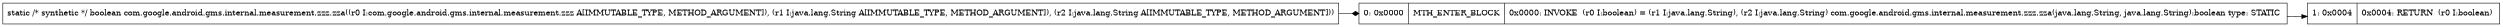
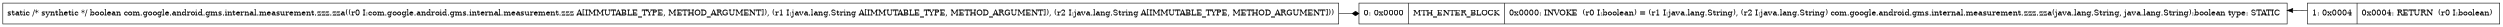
(2294, 17) -> (2300, 11)
